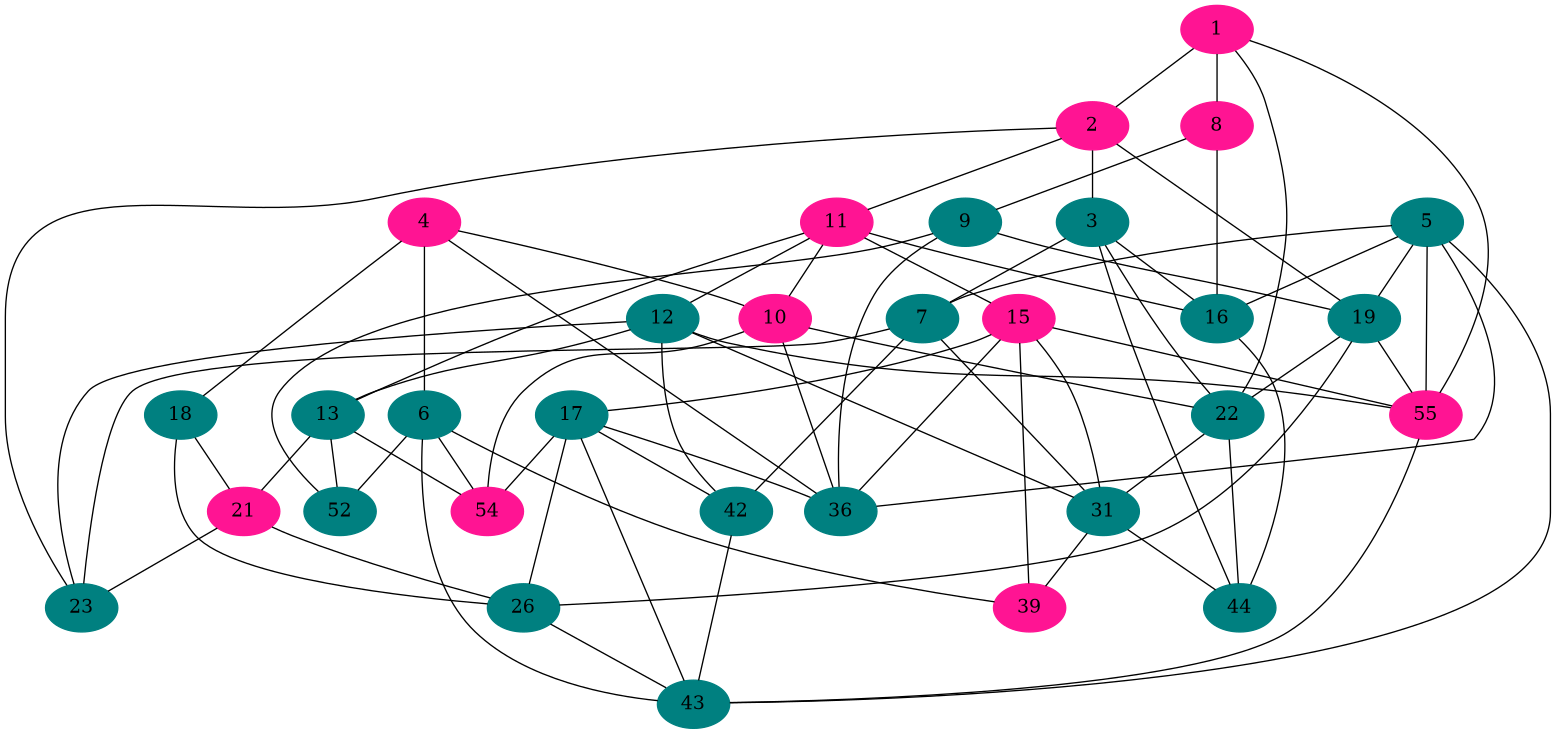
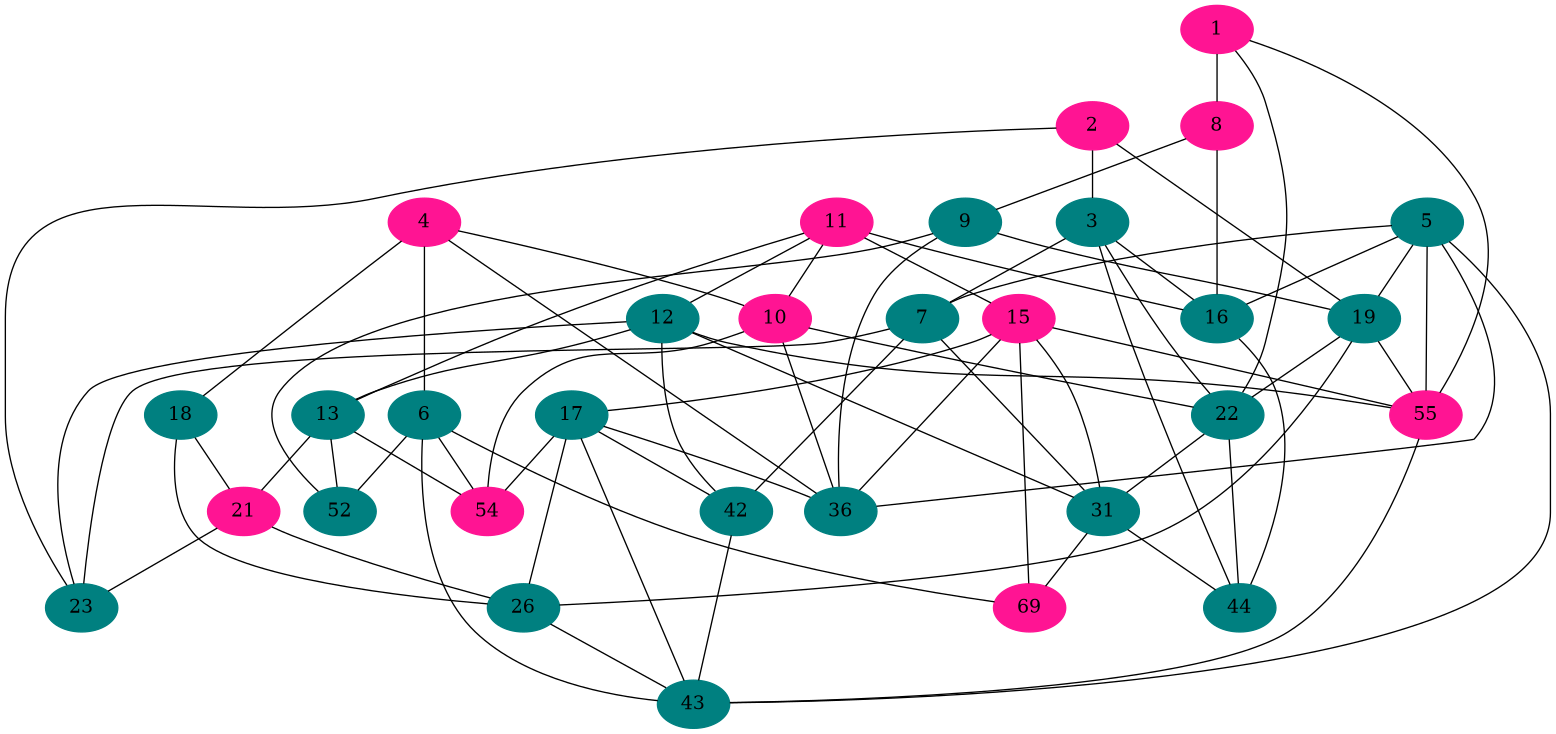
(1155, 78) -> none
(965, 174) -> none
(1030, 608) -> (1030, 608)
